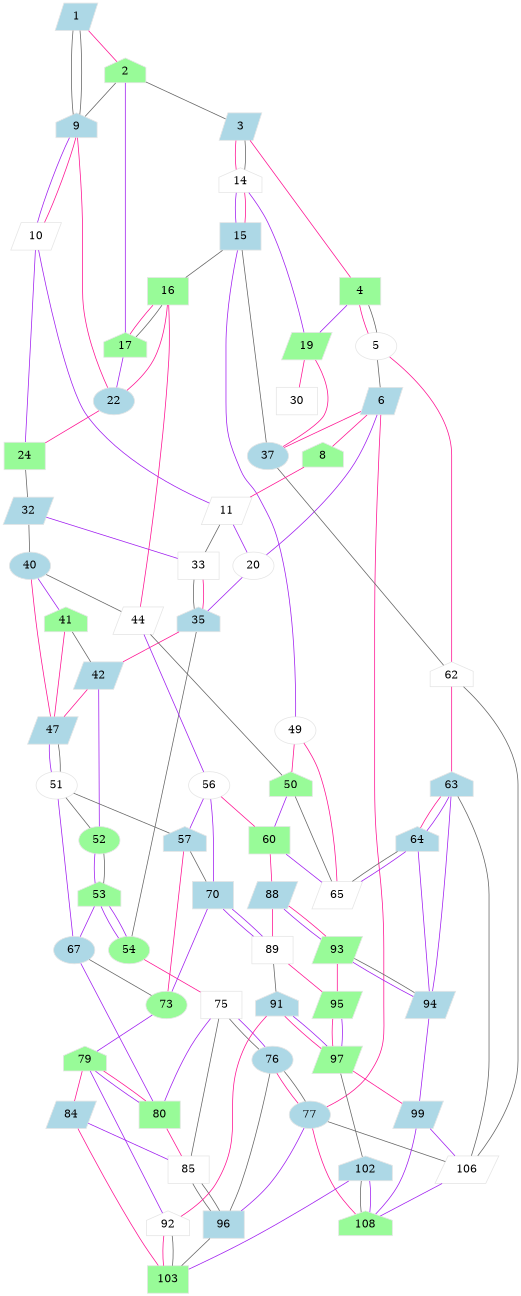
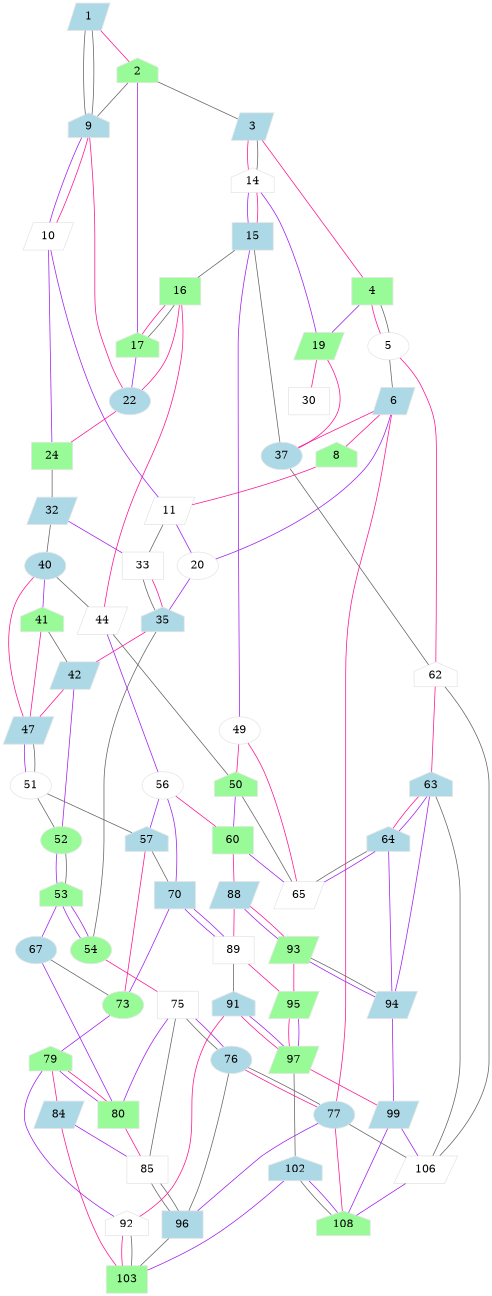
(65, 868) -> none
